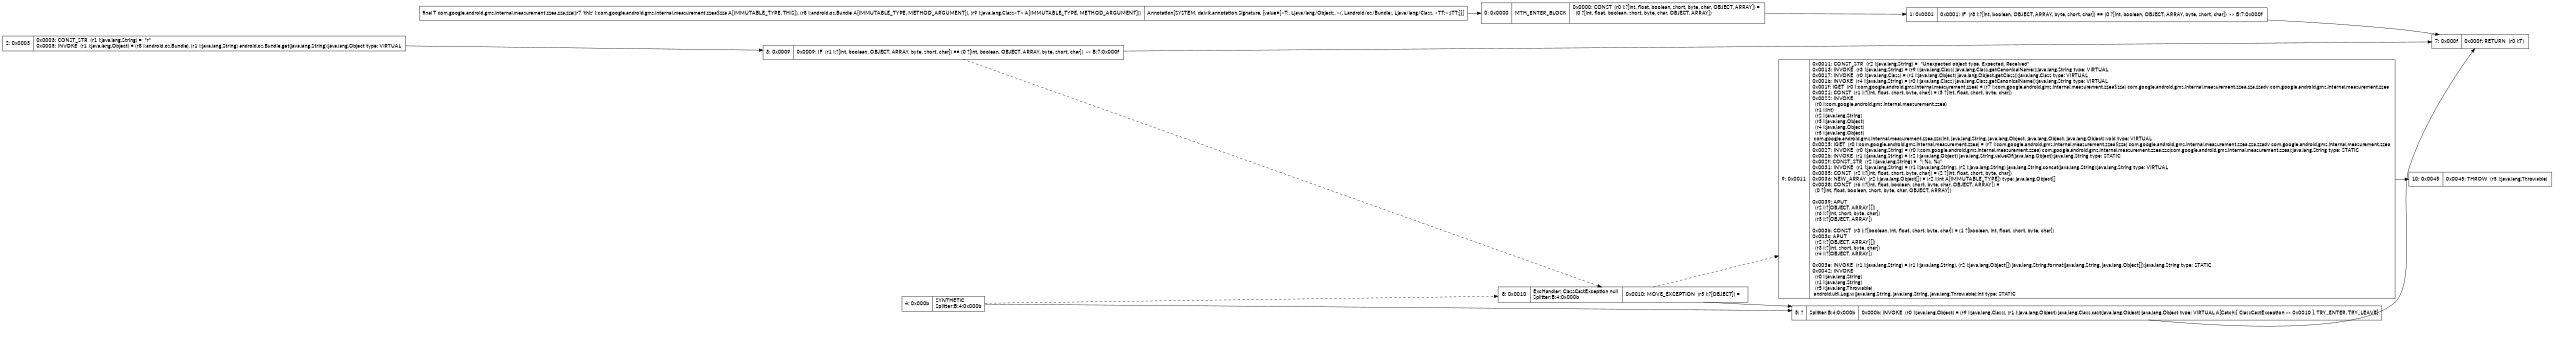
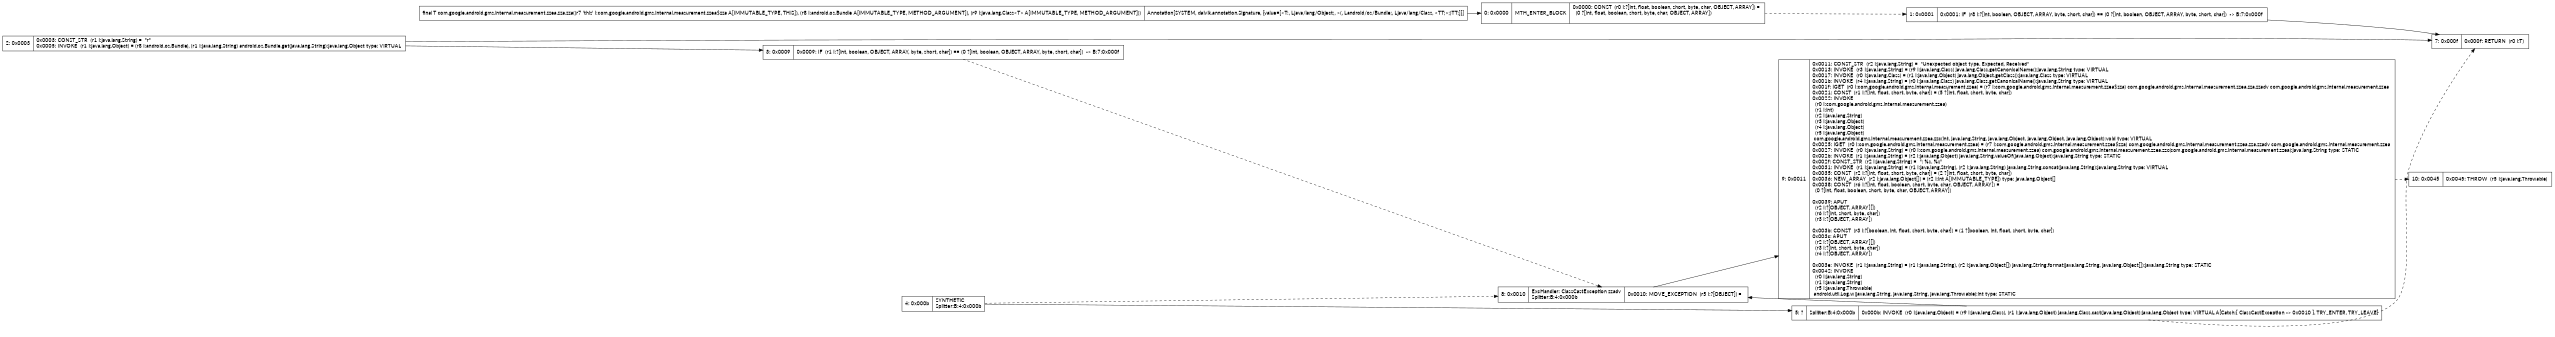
(1834, 14) -> (1834, 14)
(1776, 47) -> (1417, 40)
(2400, 179) -> (2400, 179)
(1714, 272) -> (1714, 272)
(1576, 292) -> (1577, 292)
(2400, 294) -> (2400, 294)
(1746, 304) -> (1859, 302)
